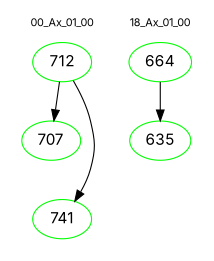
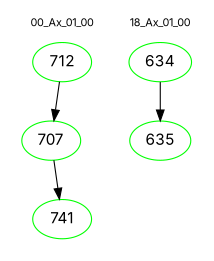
(160, 62) -> (160, 62)
(93, 135) -> (56, 174)
